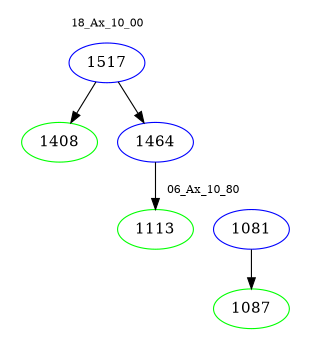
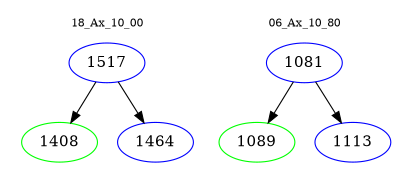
(155, 186) -> (325, 98)
(155, 229) -> (353, 142)
(251, 309) -> (257, 142)
